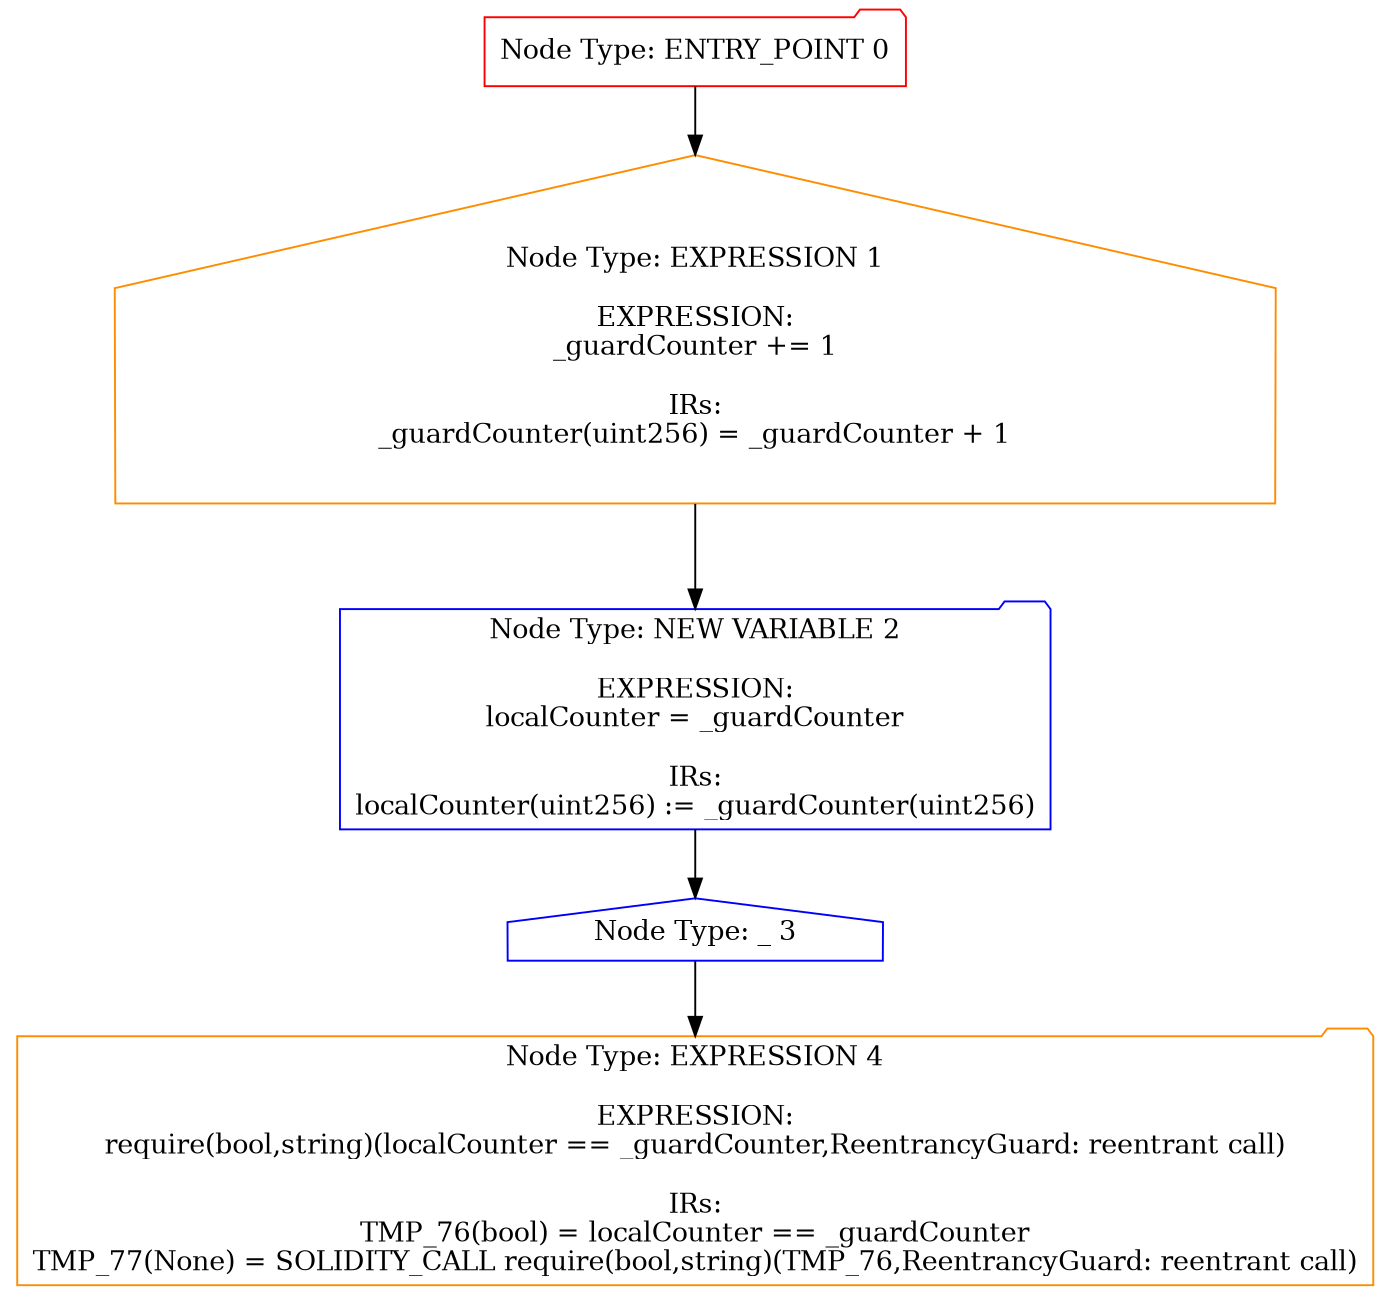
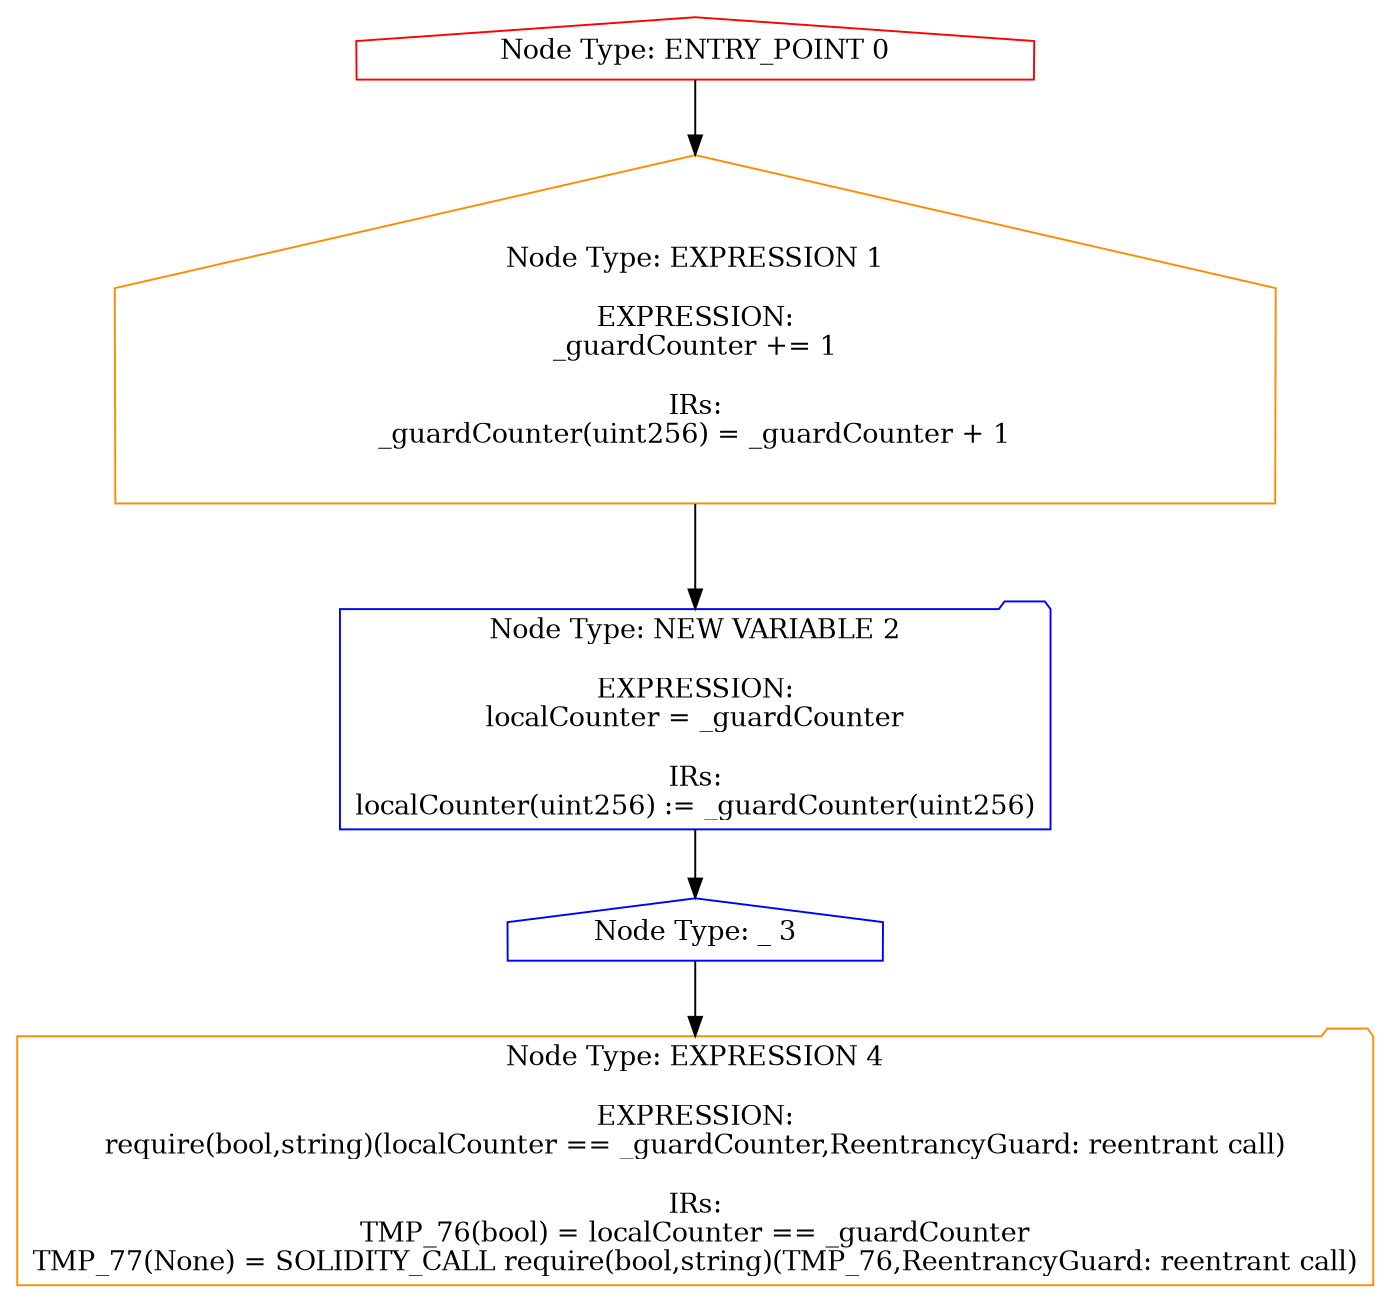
(695, 52) -> (695, 52)
